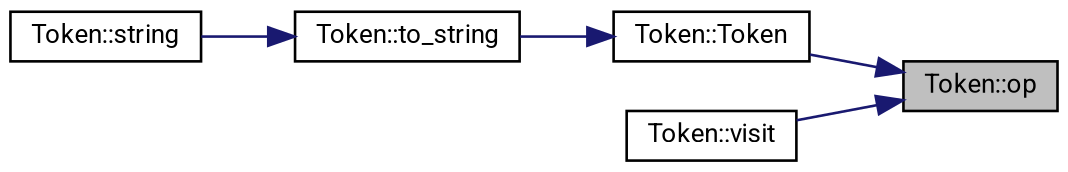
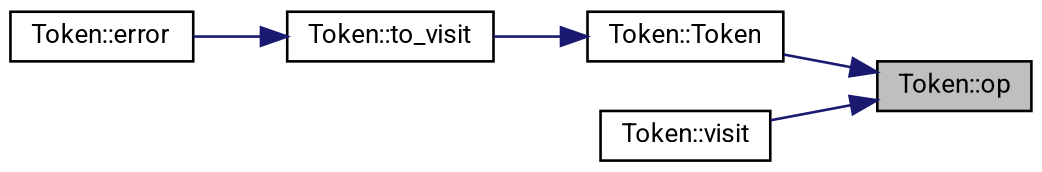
(106, 37) -> (102, 37)
(407, 37) -> (390, 37)
